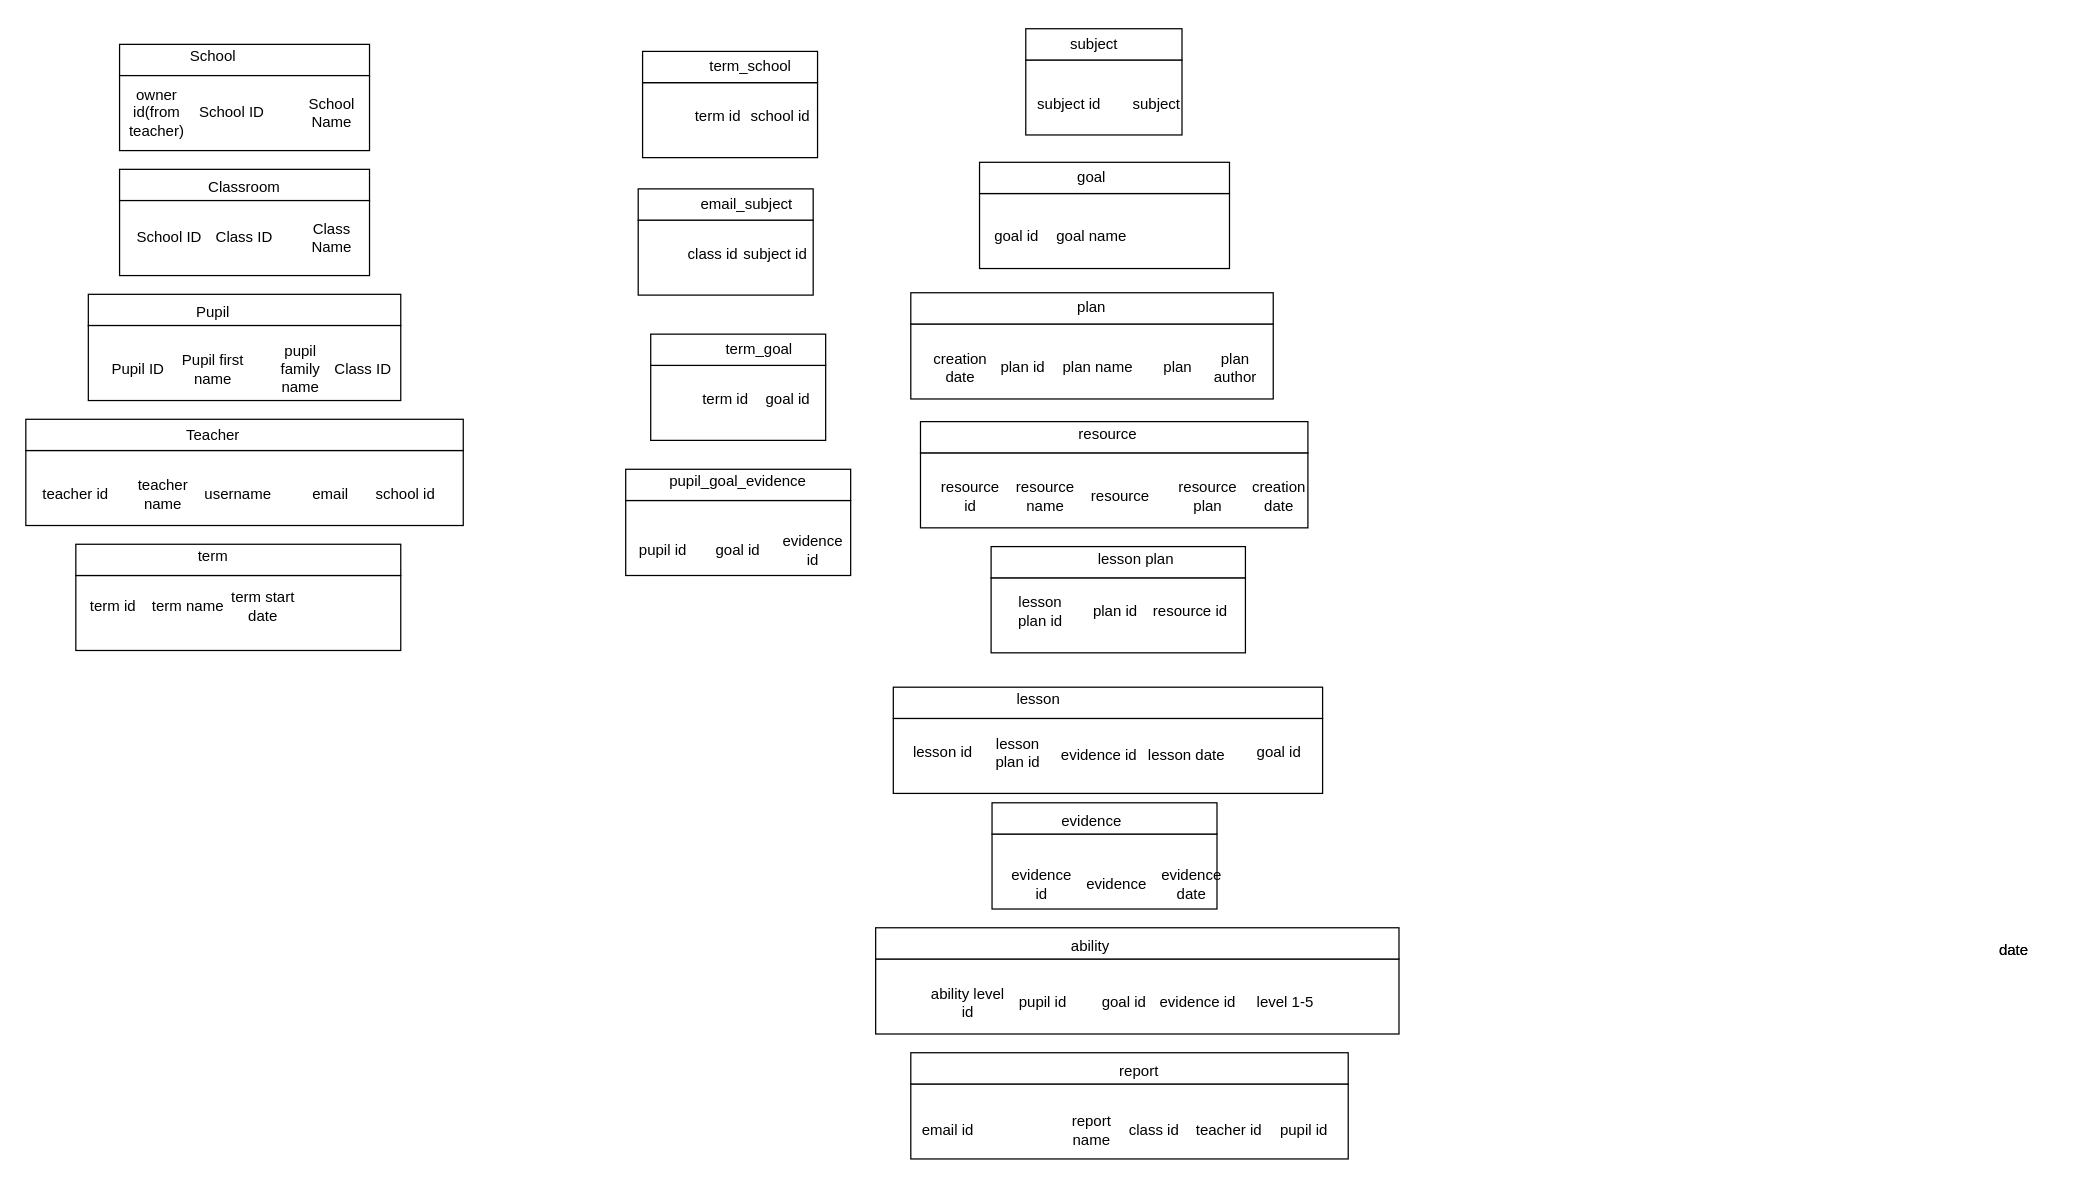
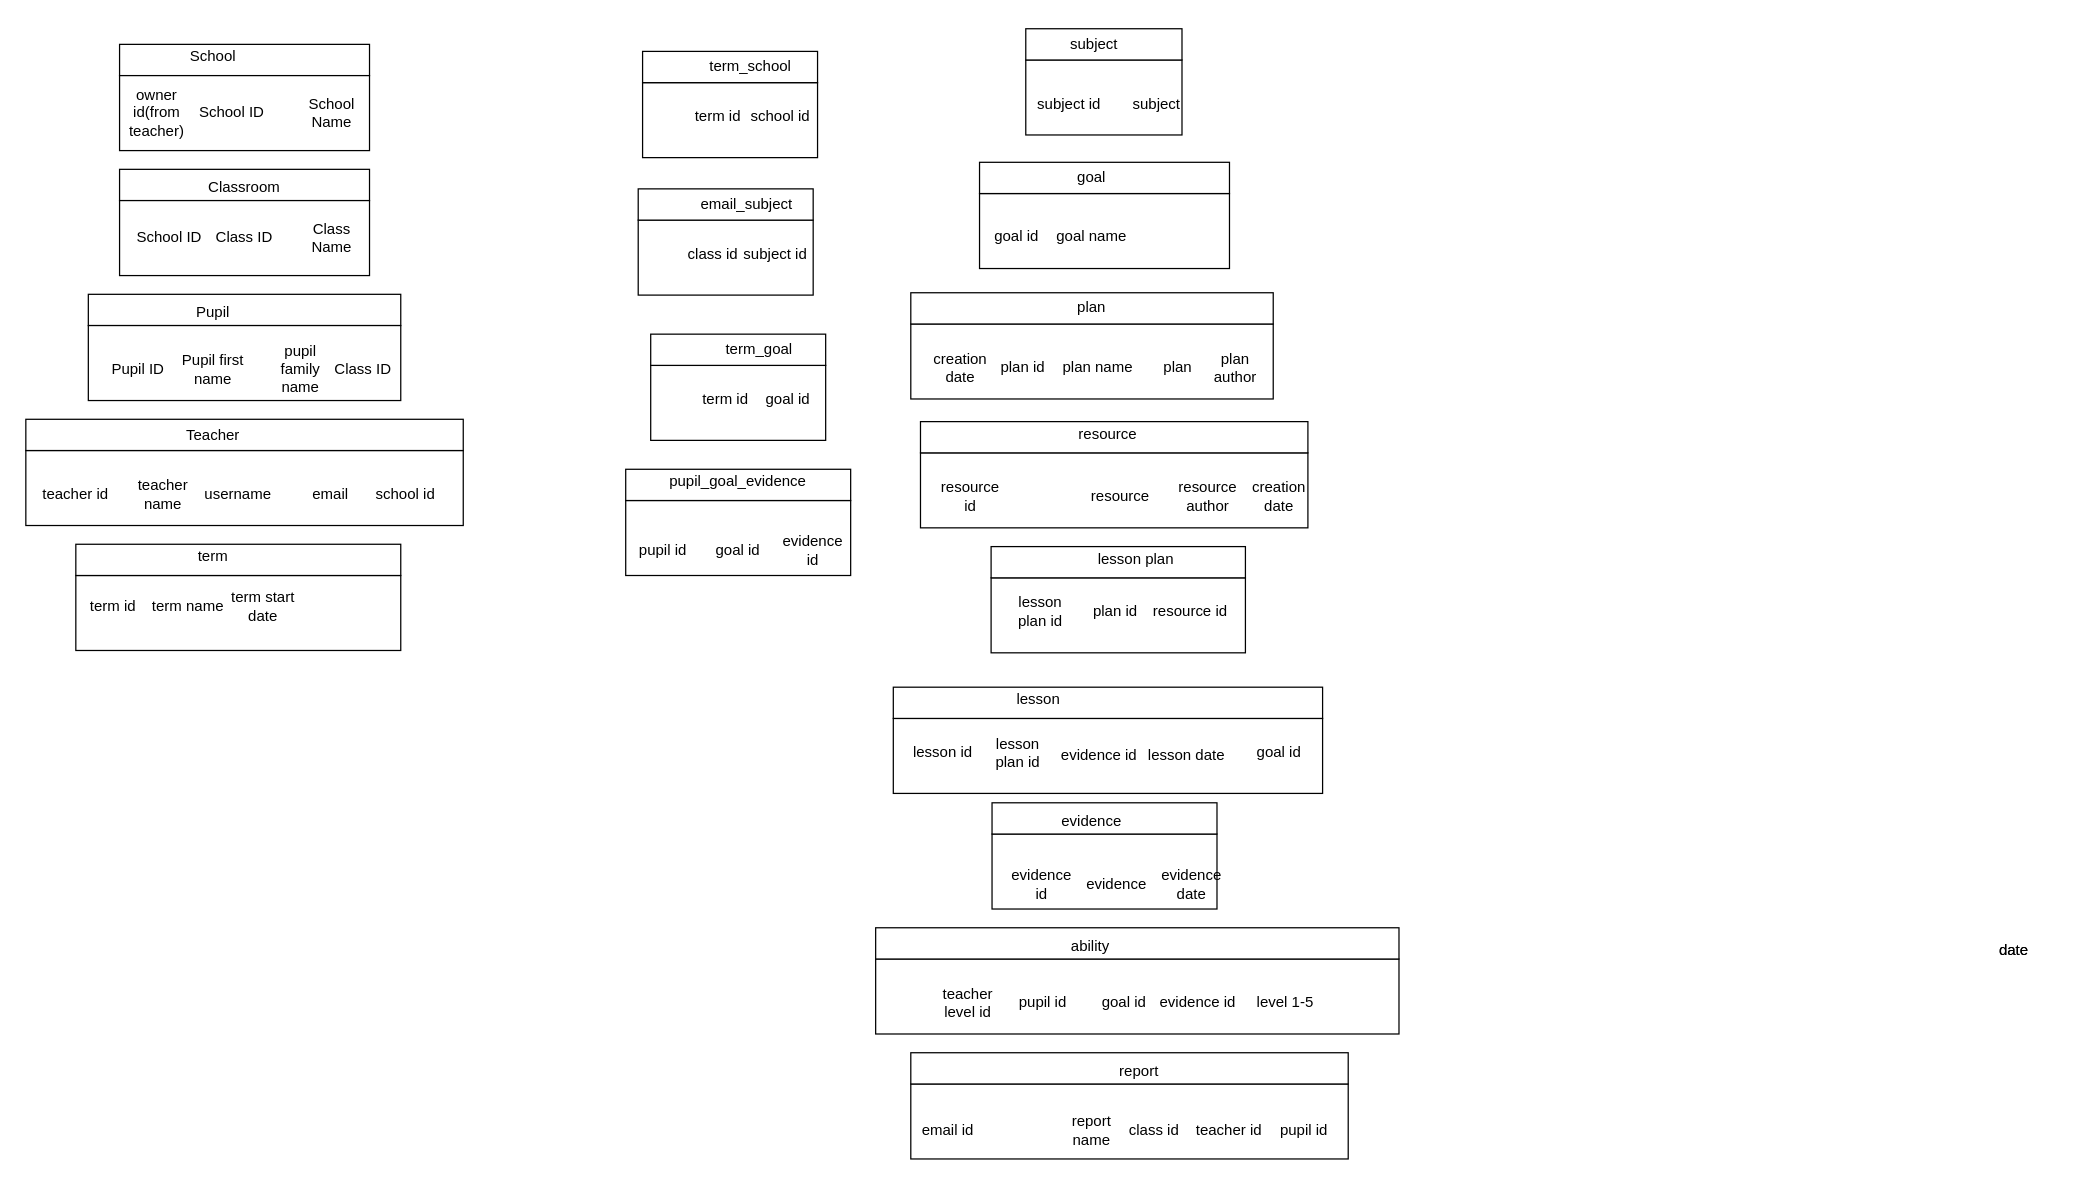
(1045, 497) -> none
(1208, 497) -> (1208, 497)
(968, 1003) -> (968, 1003)
